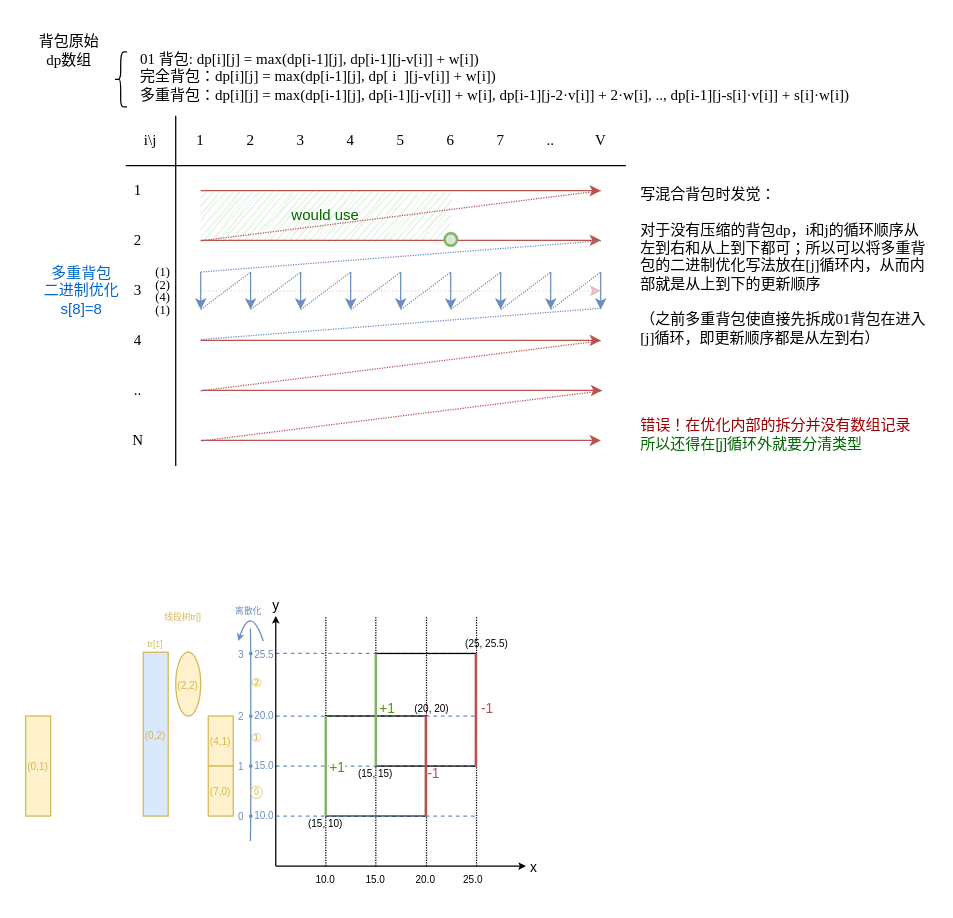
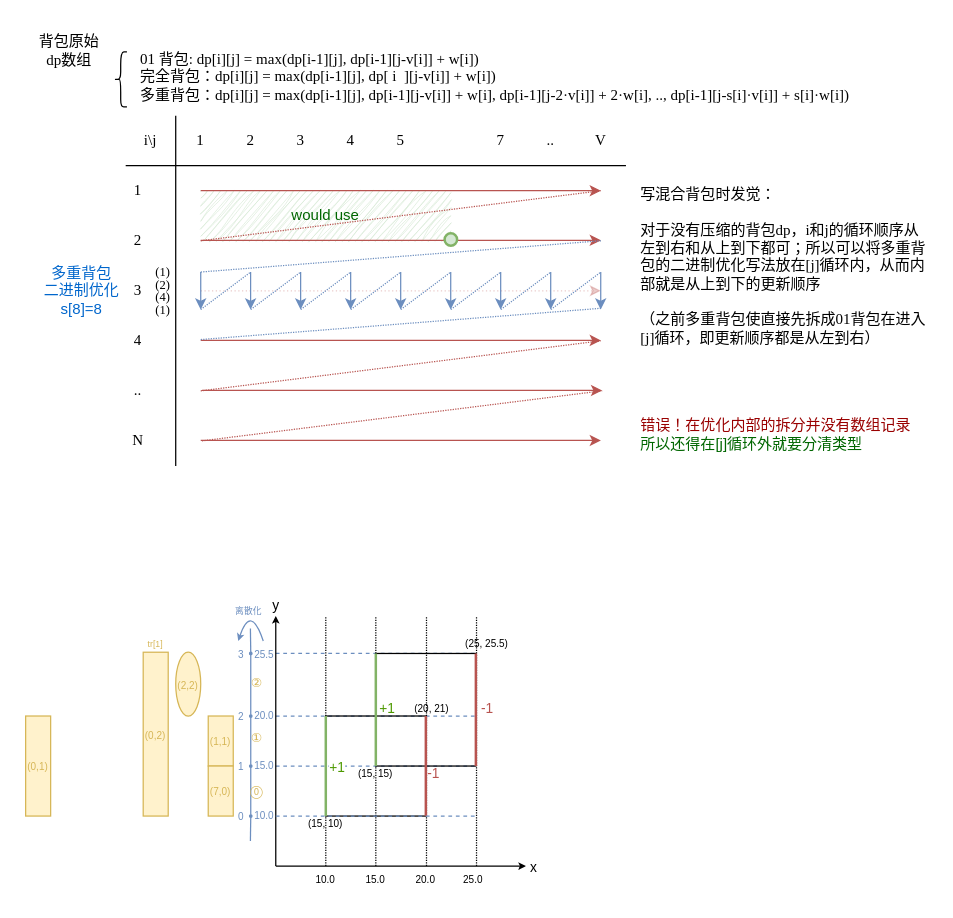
(451, 141) -> none
(183, 615) -> none
(432, 707) -> (432, 707)
(156, 734) -> (156, 734)
(221, 741) -> (221, 741)
